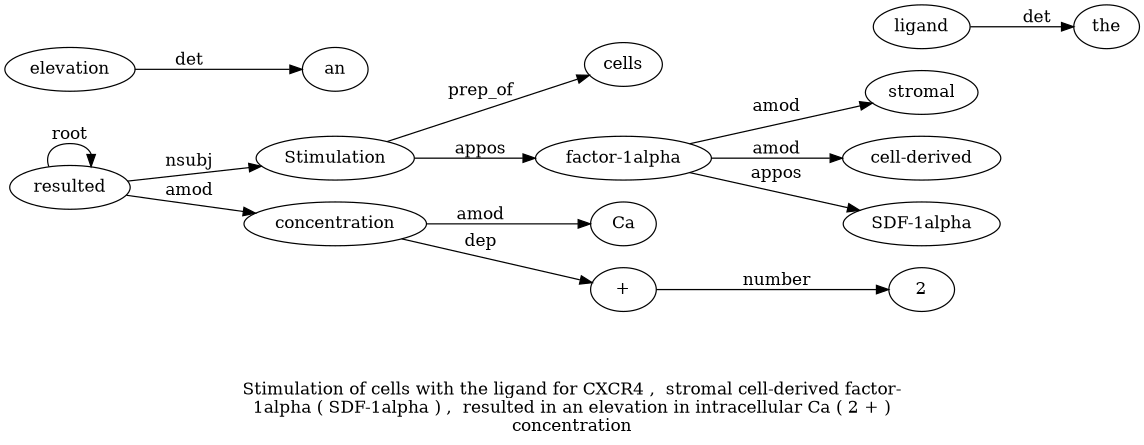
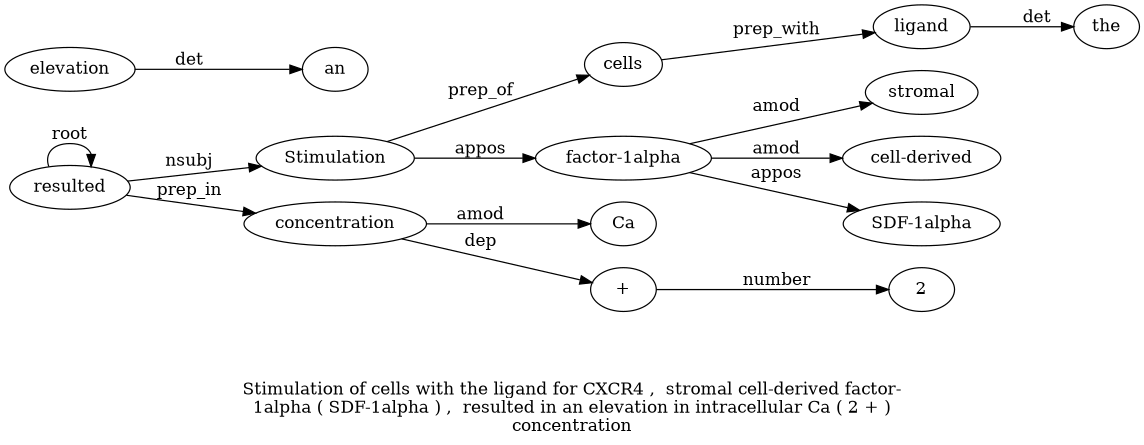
none -> (762, 47)
(190, 190) -> (190, 190)
